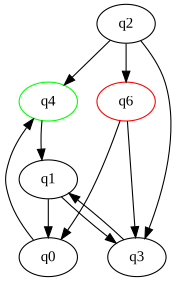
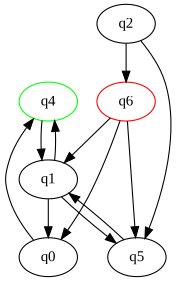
(91, 59) -> (56, 146)
none -> (91, 137)
(137, 257) -> (137, 257)
